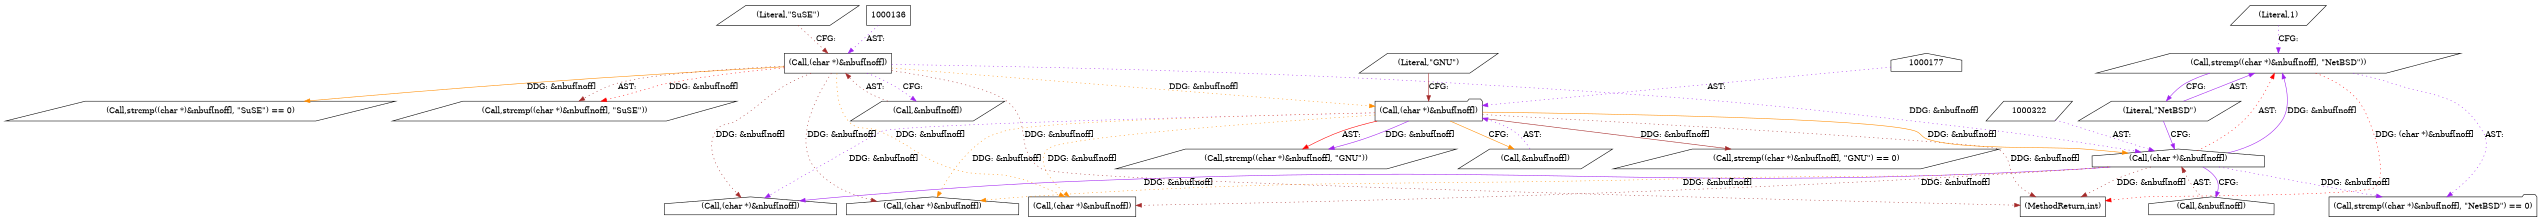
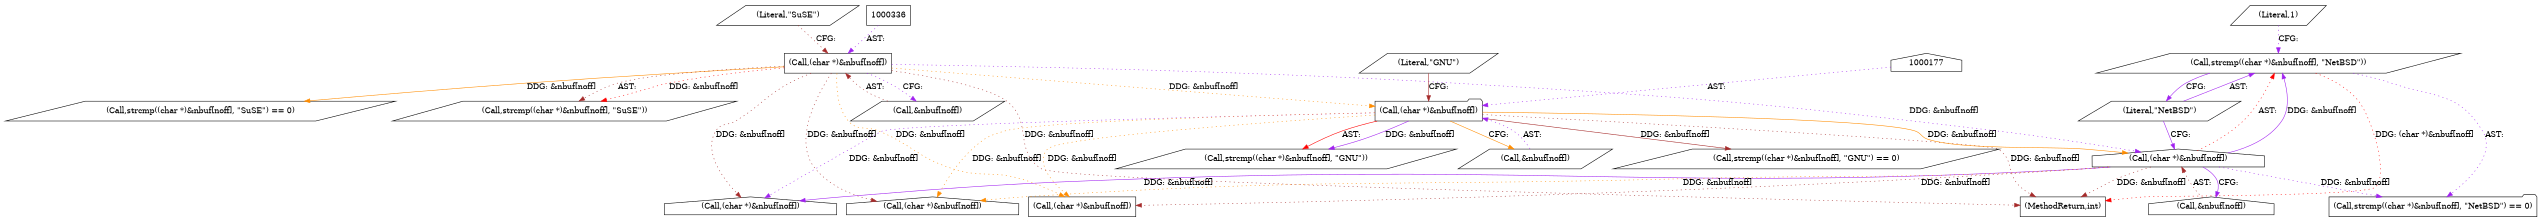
(889, 15) -> (889, 15)
(2029, 111) -> none
